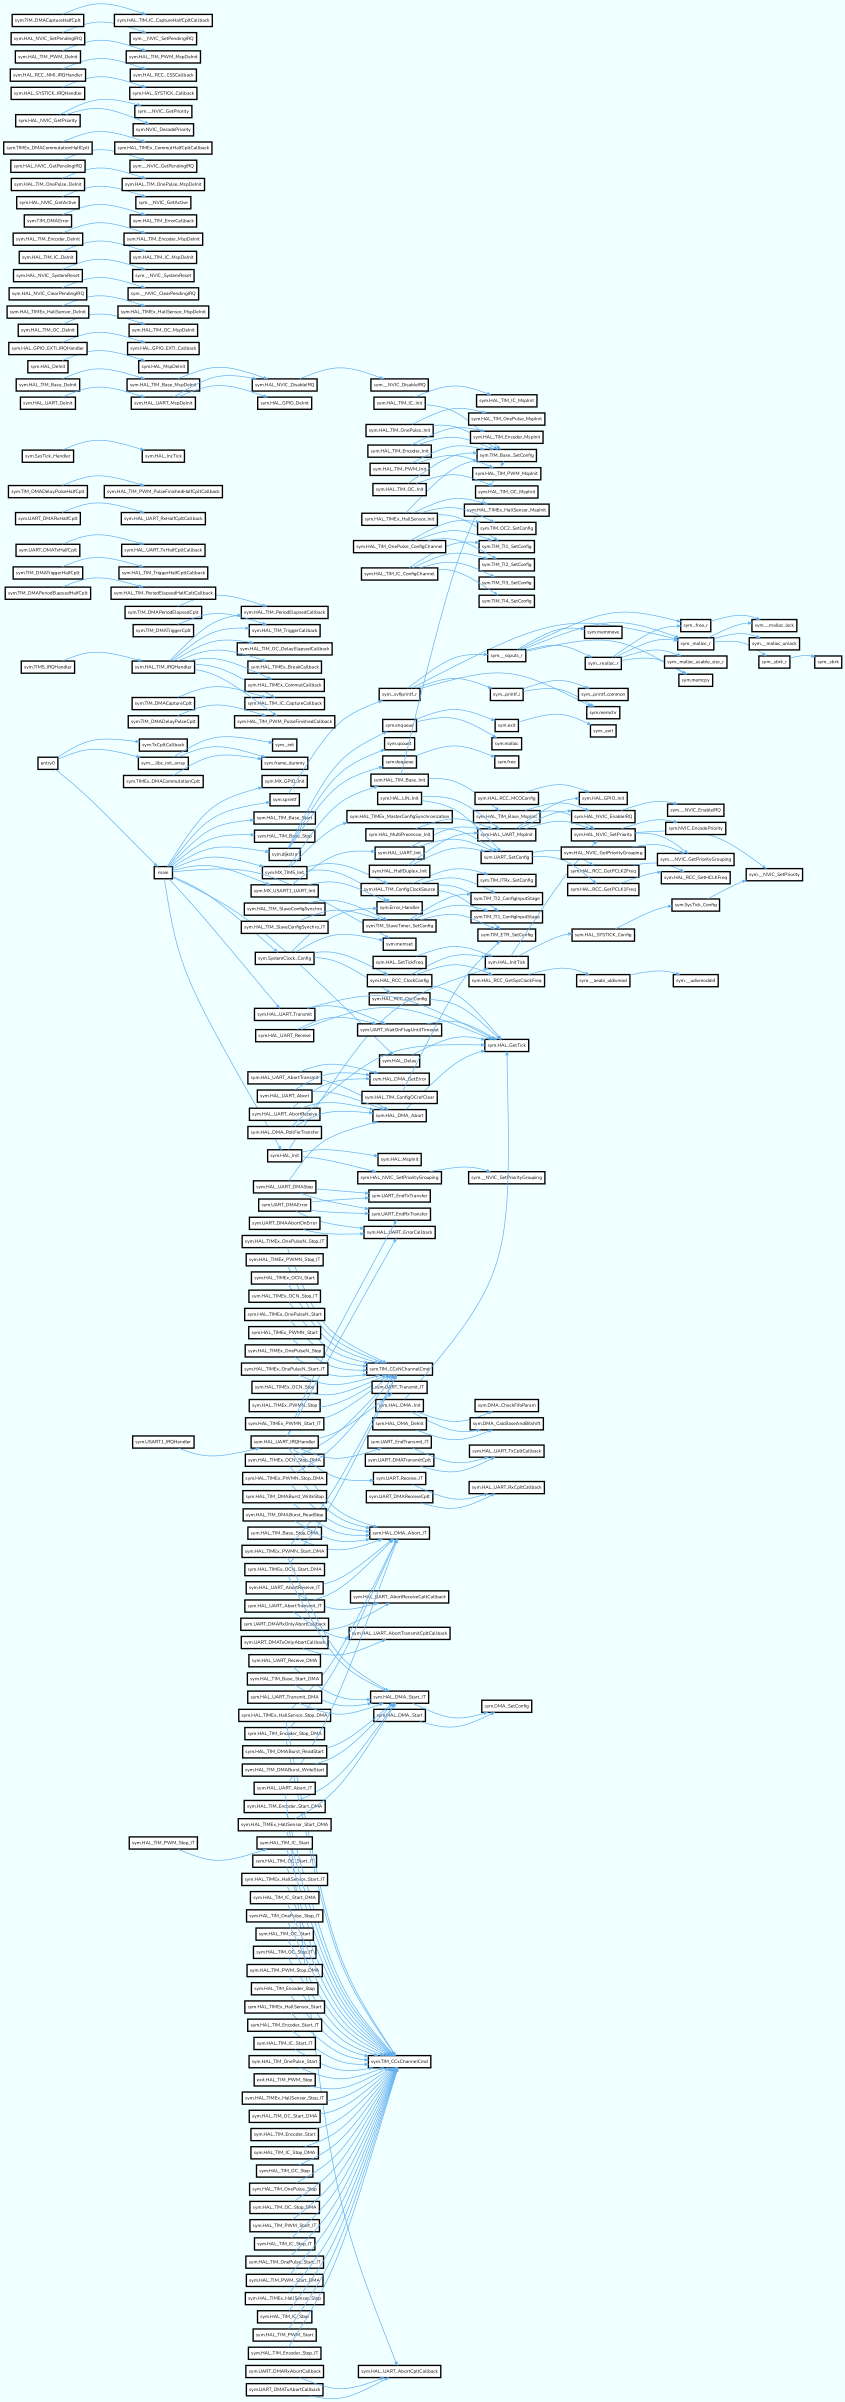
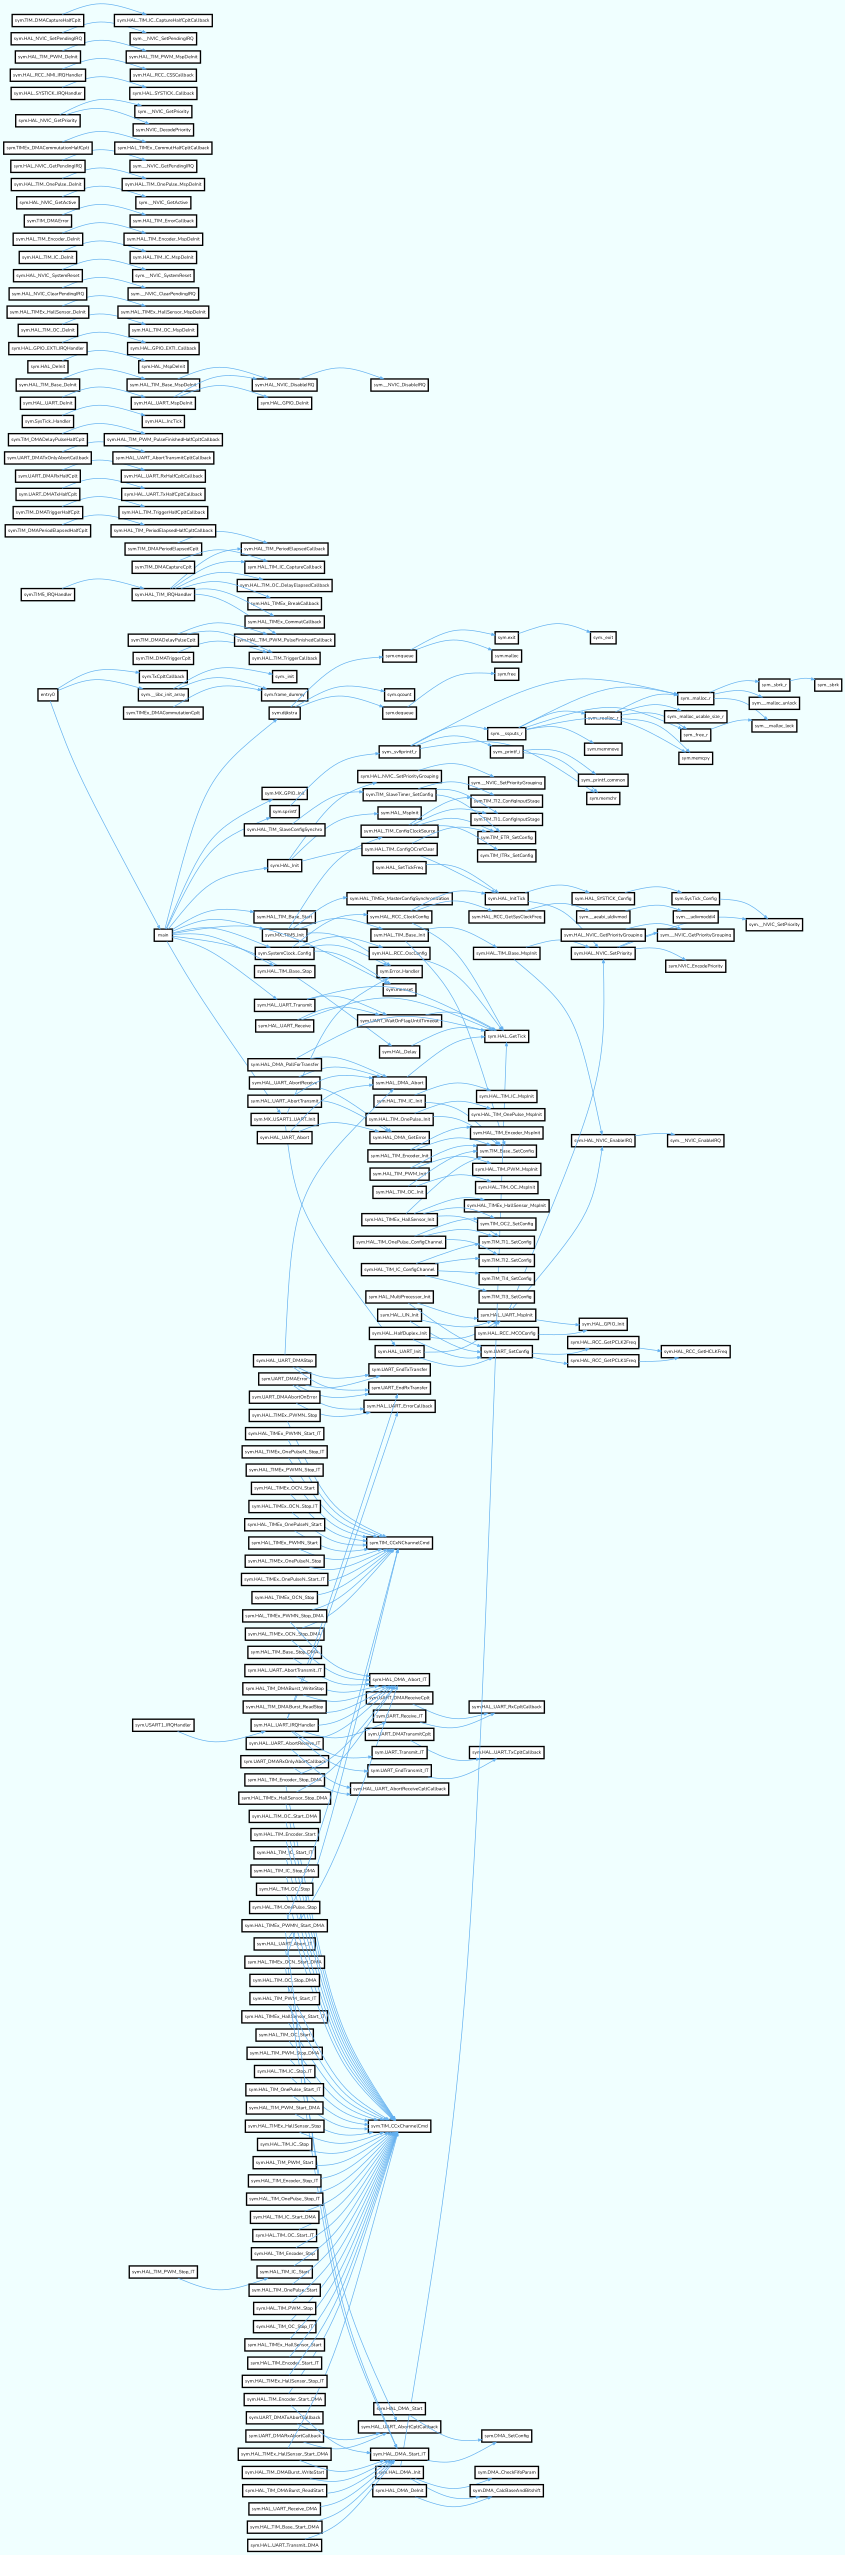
(205, 636) -> (229, 634)
(285, 927) -> none
(319, 1629) -> none
(285, 2080) -> (285, 2308)
